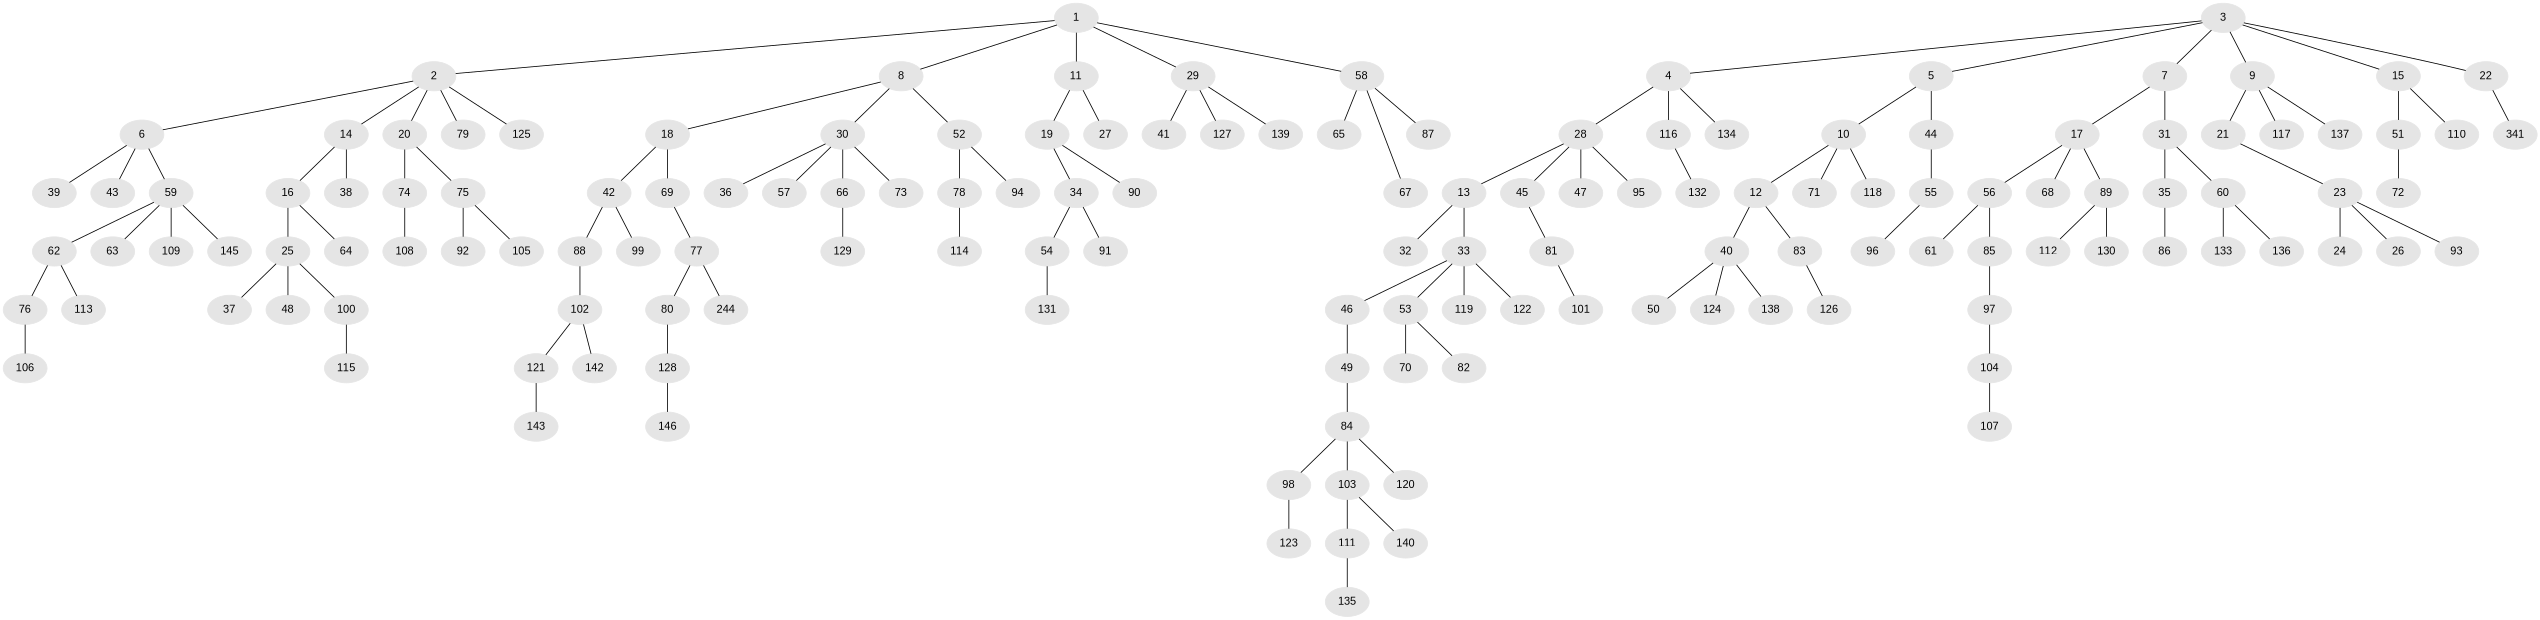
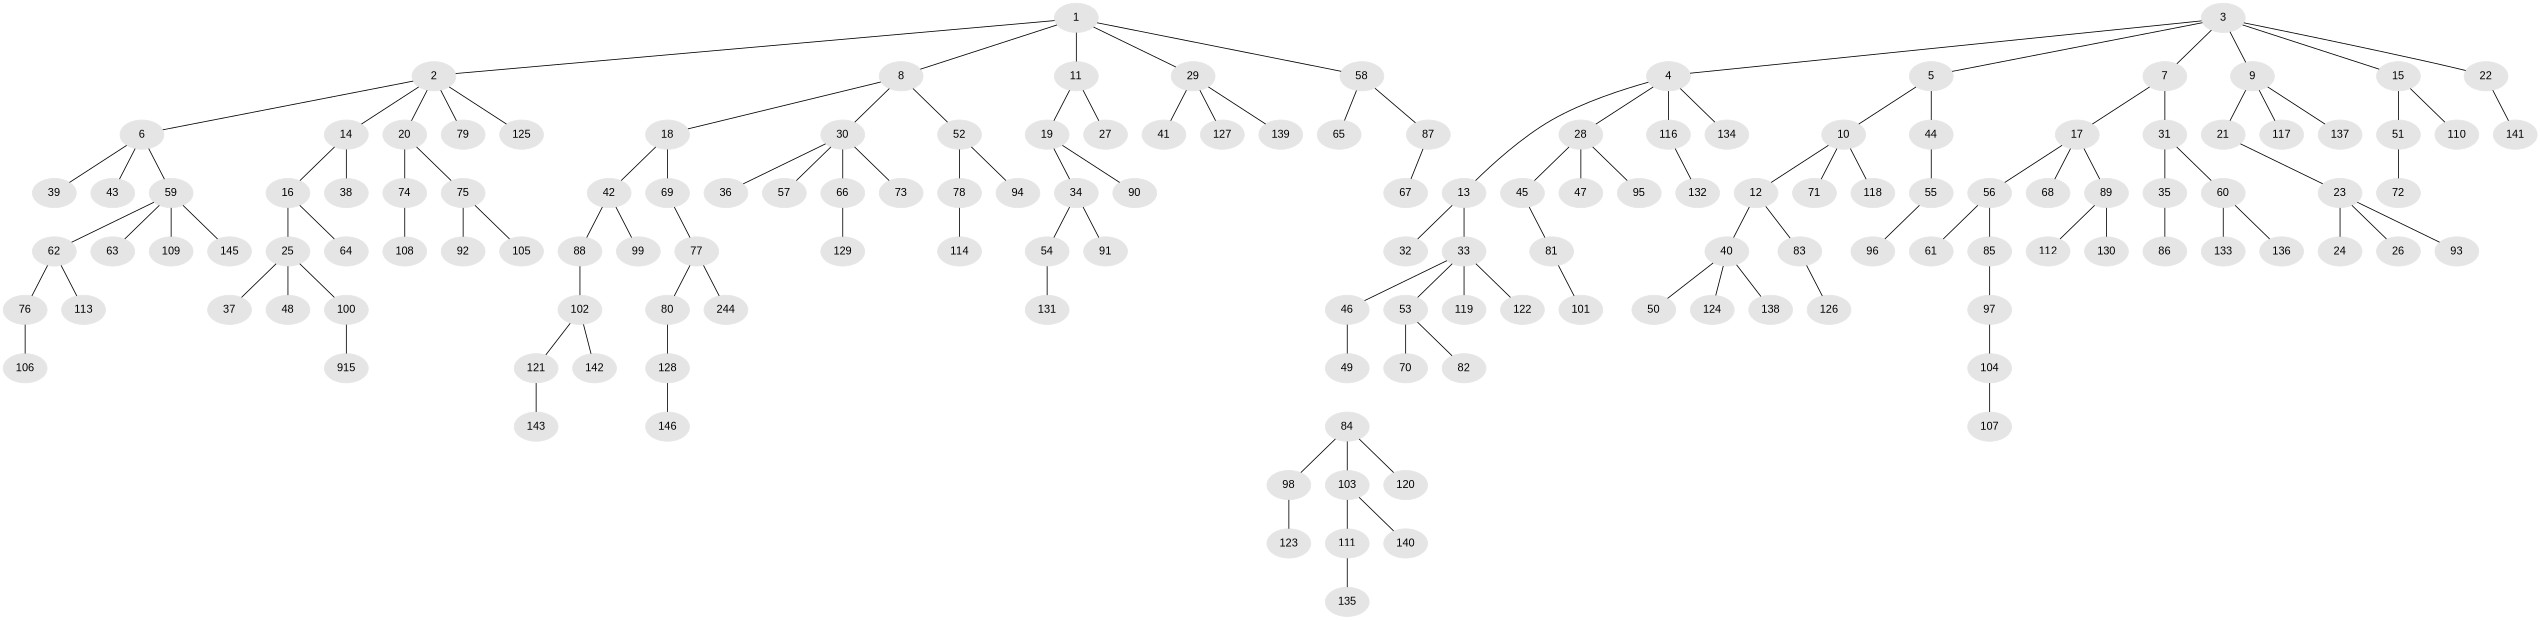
(1384, 135) -> (1417, 164)
(2515, 135) -> (2515, 135)
(1522, 164) -> (1555, 118)
(346, 368) -> (346, 368)
(1347, 398) -> none
